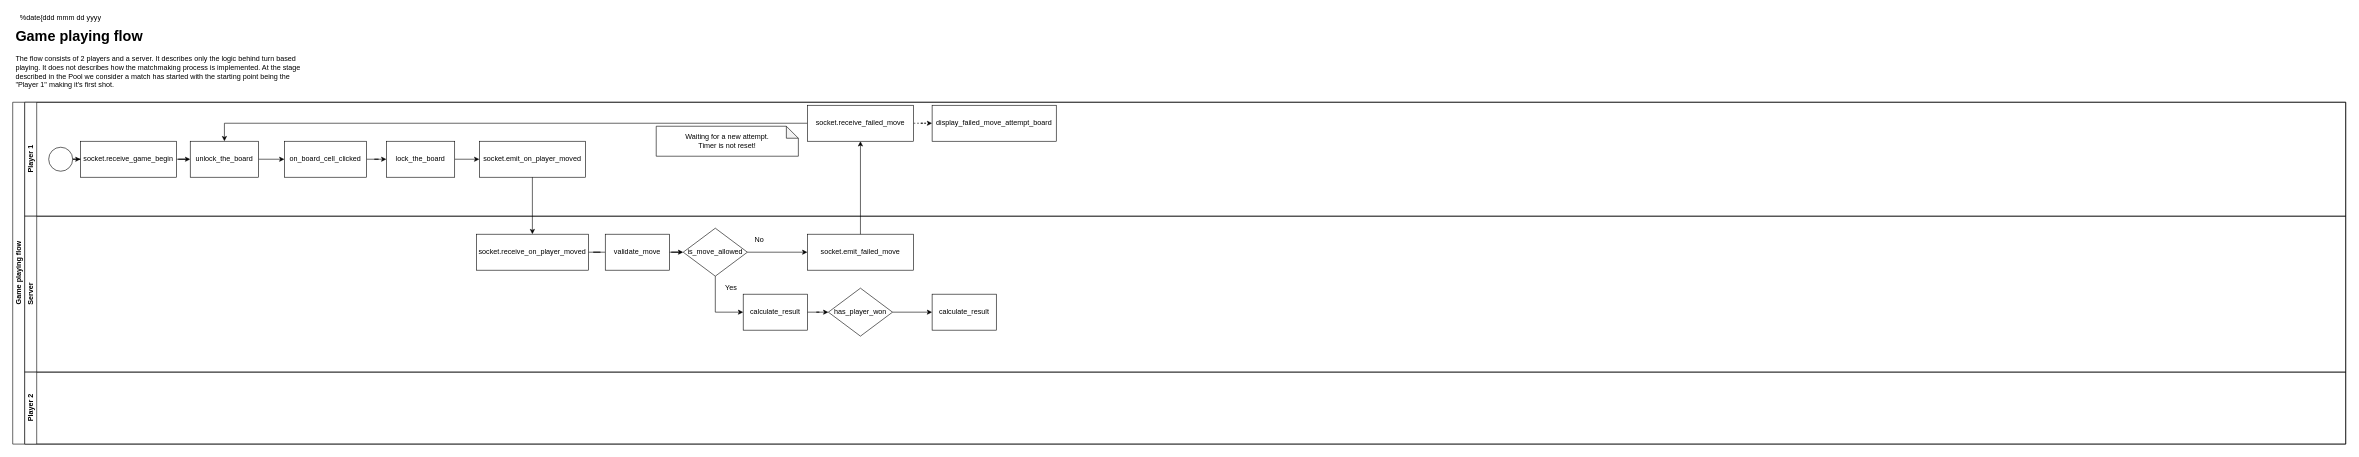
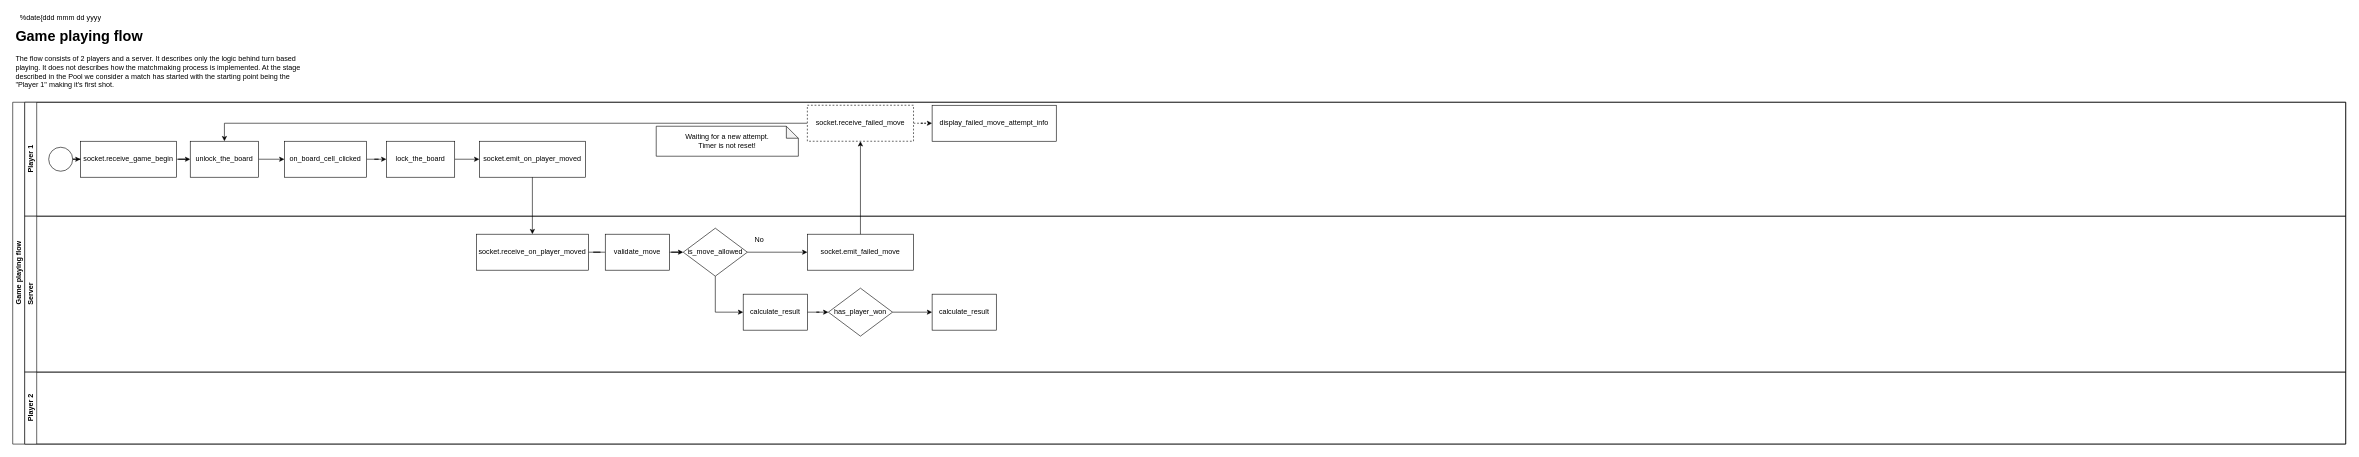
(860, 123) -> (860, 123)
(994, 123) -> (994, 123)
(731, 288) -> none
